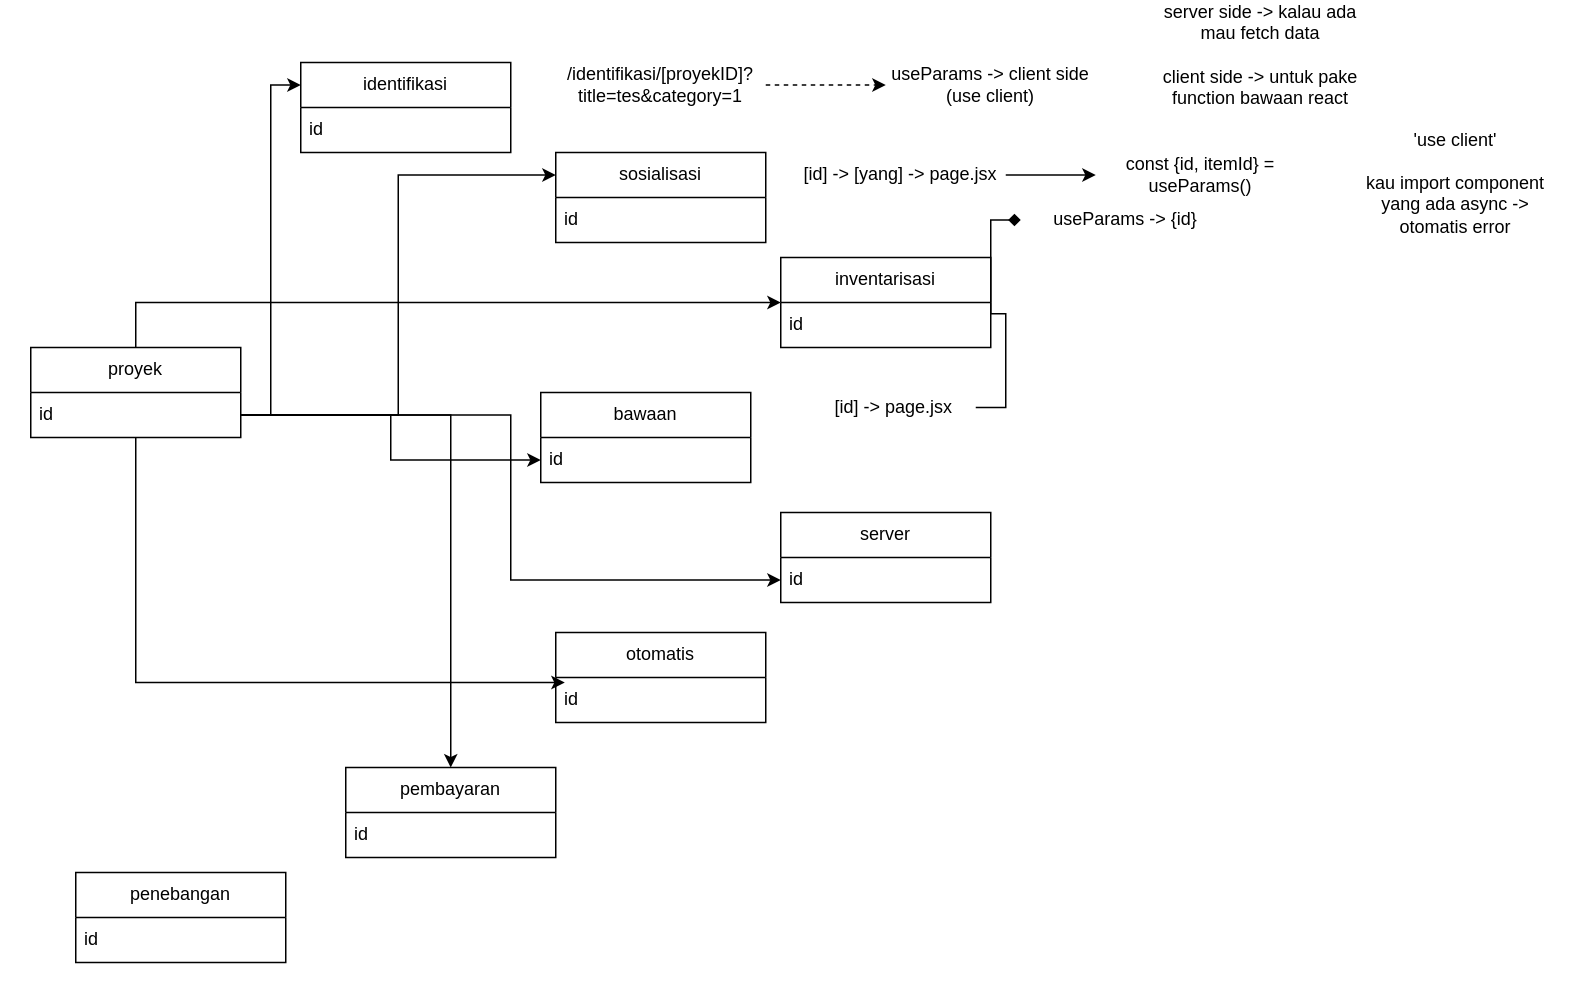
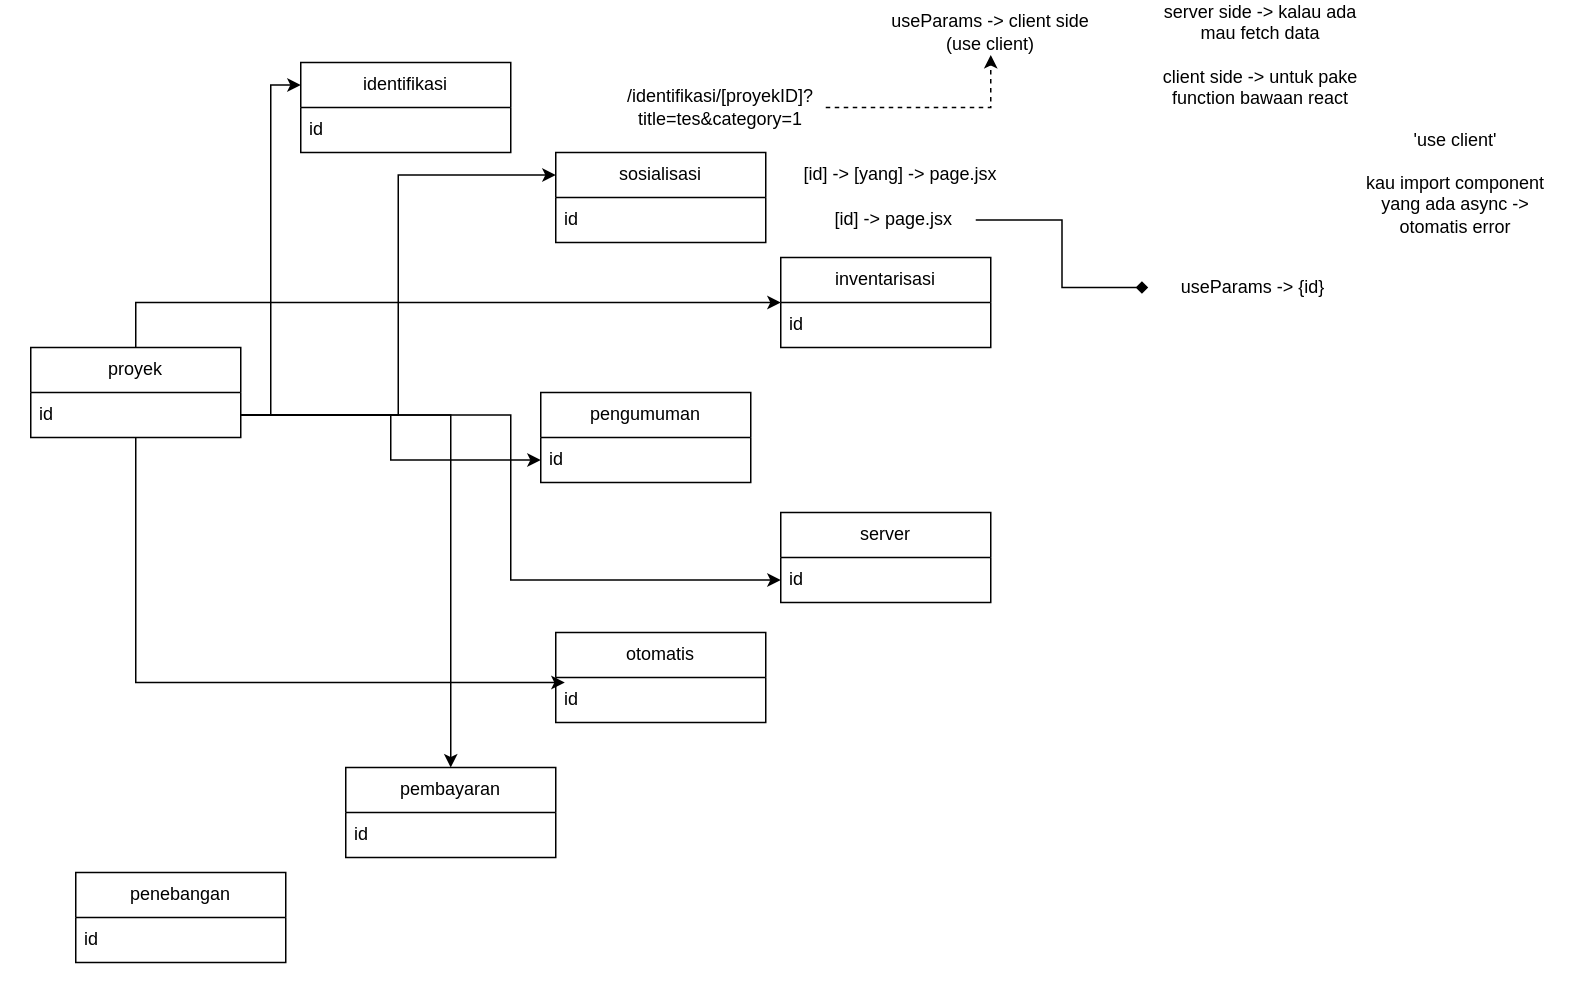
(661, 85) -> (721, 107)
(991, 85) -> (991, 32)
(1046, 175) -> none
(1201, 175) -> none
(1126, 220) -> (1253, 287)
(894, 407) -> (894, 220)
(646, 415) -> (646, 415)
